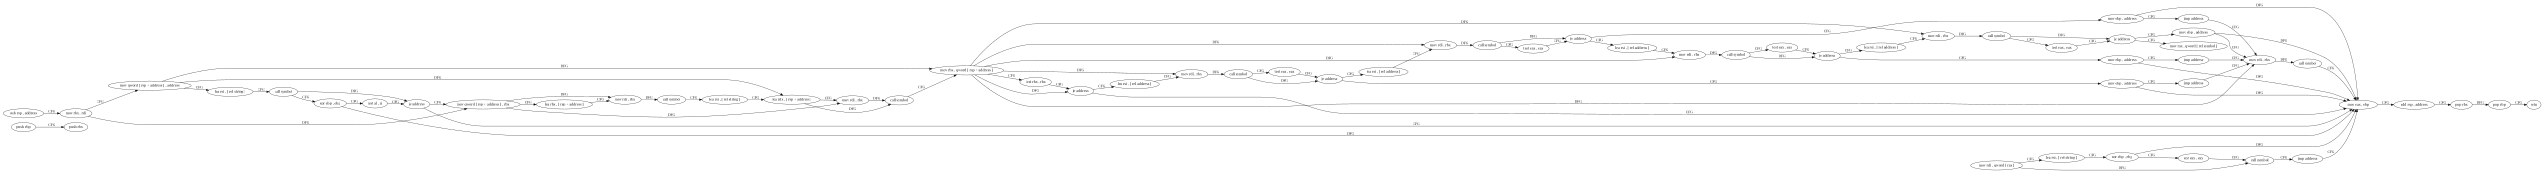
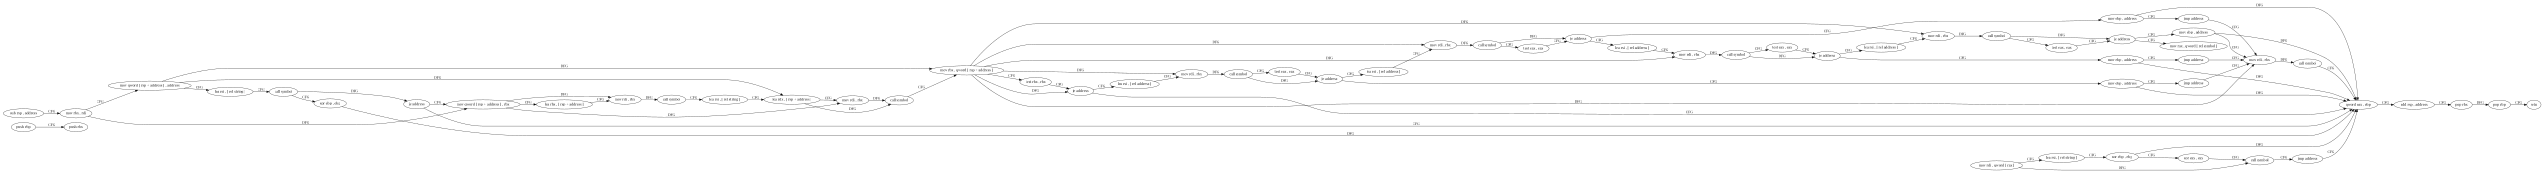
(375, 103) -> none
(2358, 105) -> (2358, 105)
